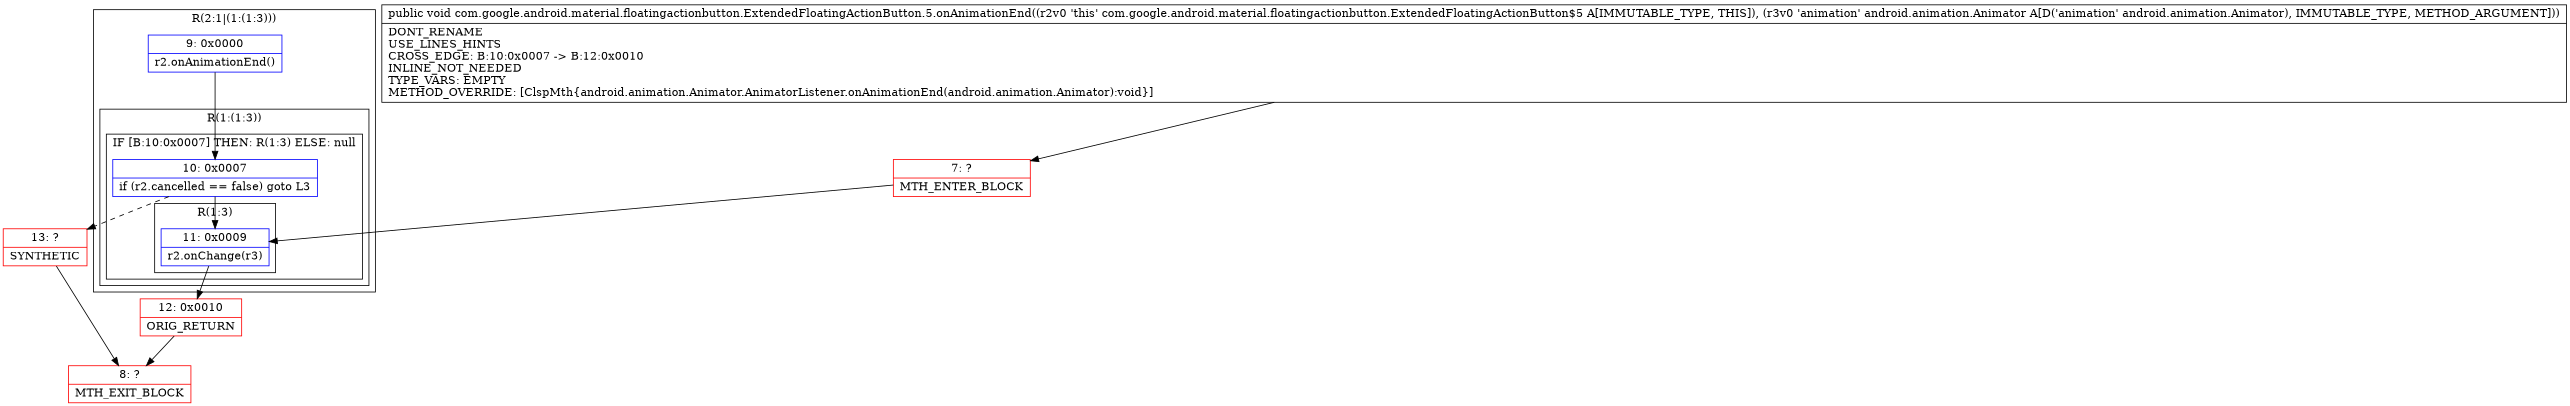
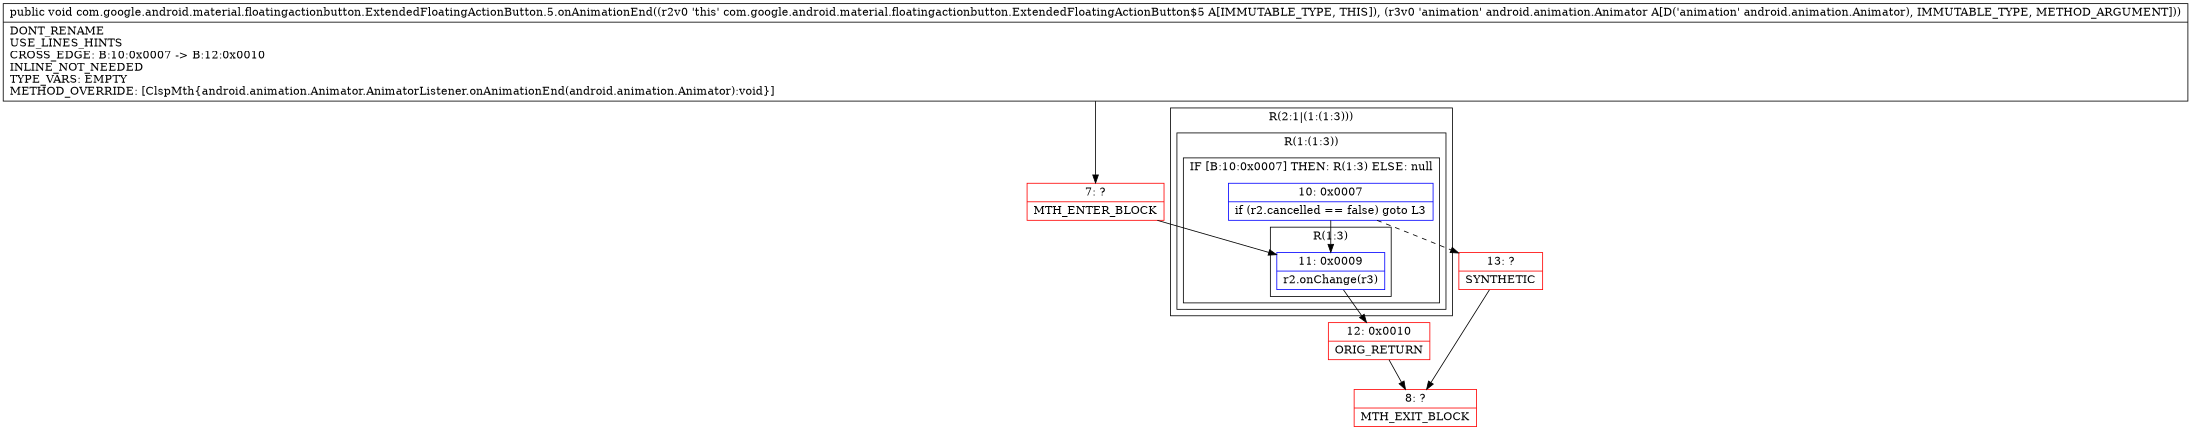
(215, 54) -> none
